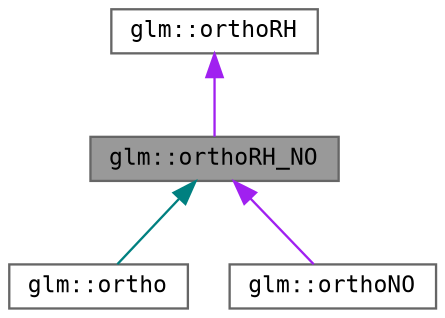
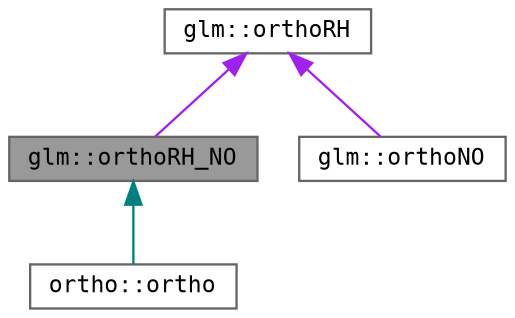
(282, 231) -> (344, 103)
(99, 286) -> (133, 286)
